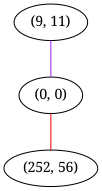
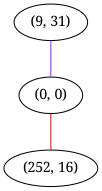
(51, 22) -> (51, 22)
(51, 168) -> (51, 168)
